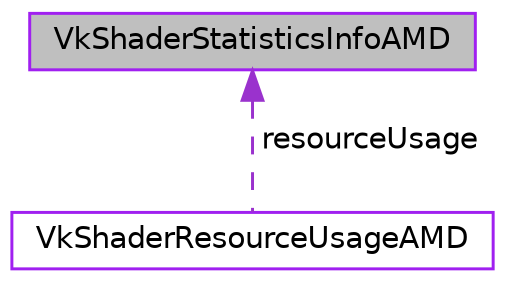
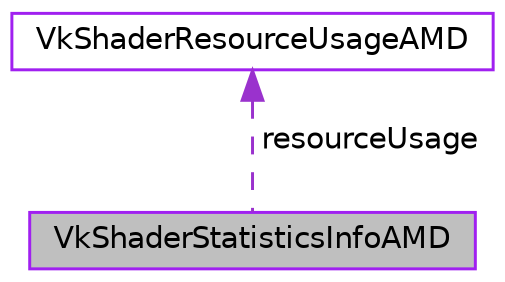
(253, 156) -> (253, 156)
